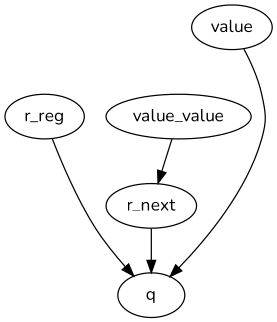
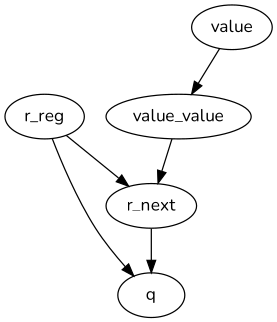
none -> (92, 157)
(251, 167) -> (209, 66)
